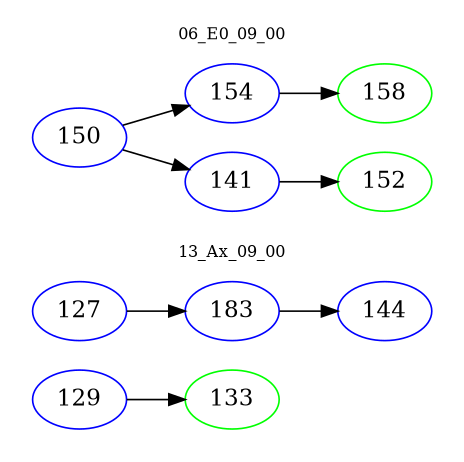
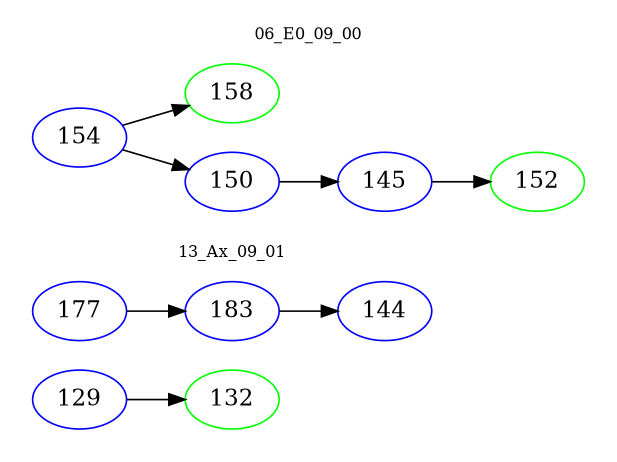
(148, 118) -> (148, 157)
(232, 182) -> (385, 182)
(232, 253) -> (232, 253)
(80, 311) -> (80, 311)
(232, 400) -> (232, 400)
